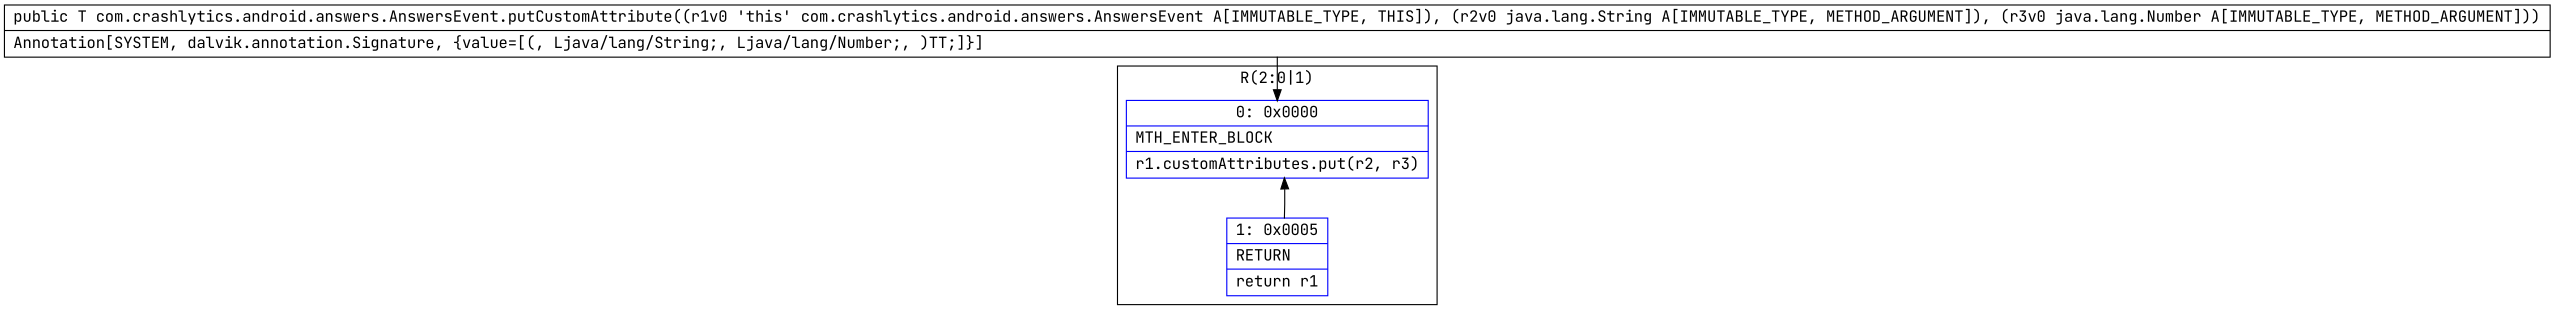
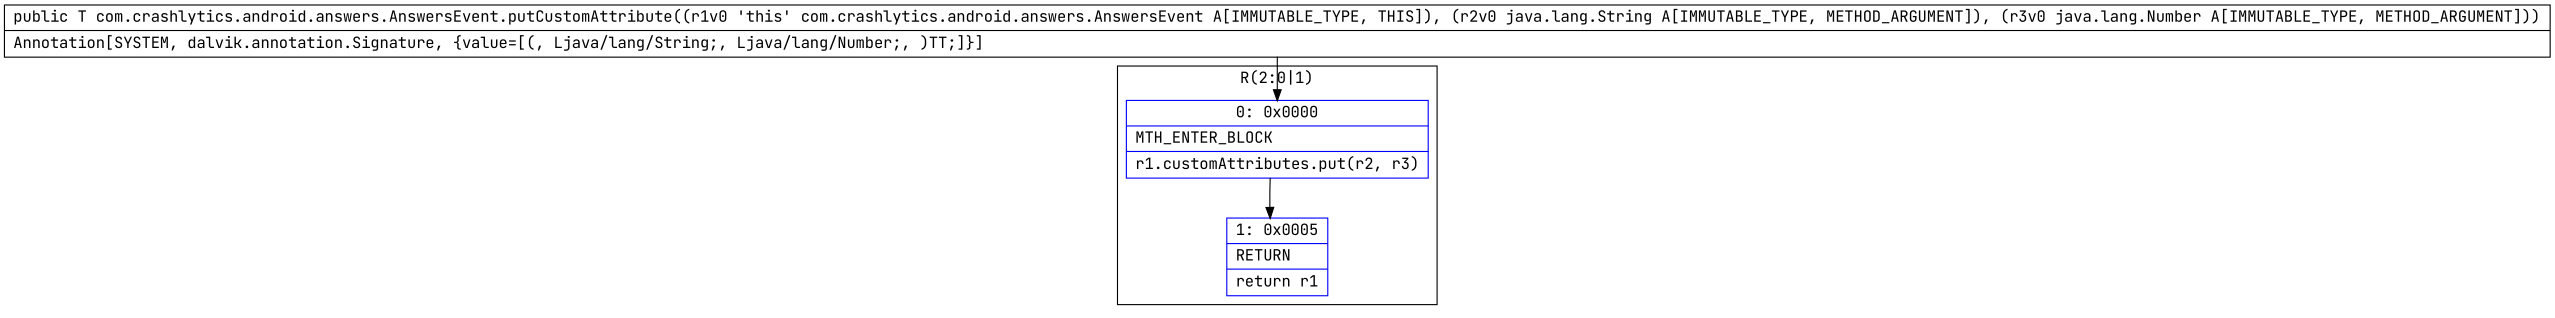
(1285, 204) -> (1270, 193)
